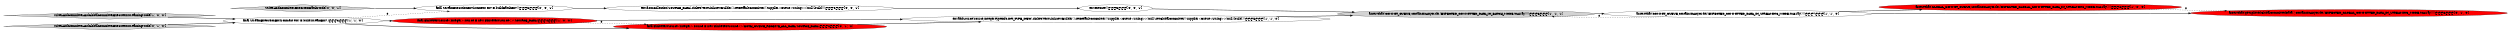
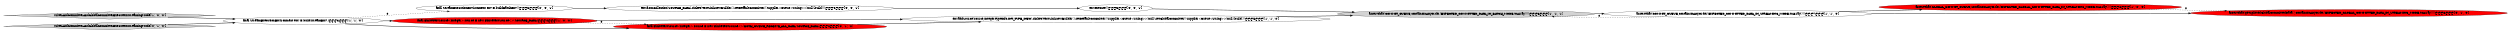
(303, 8) -> none
